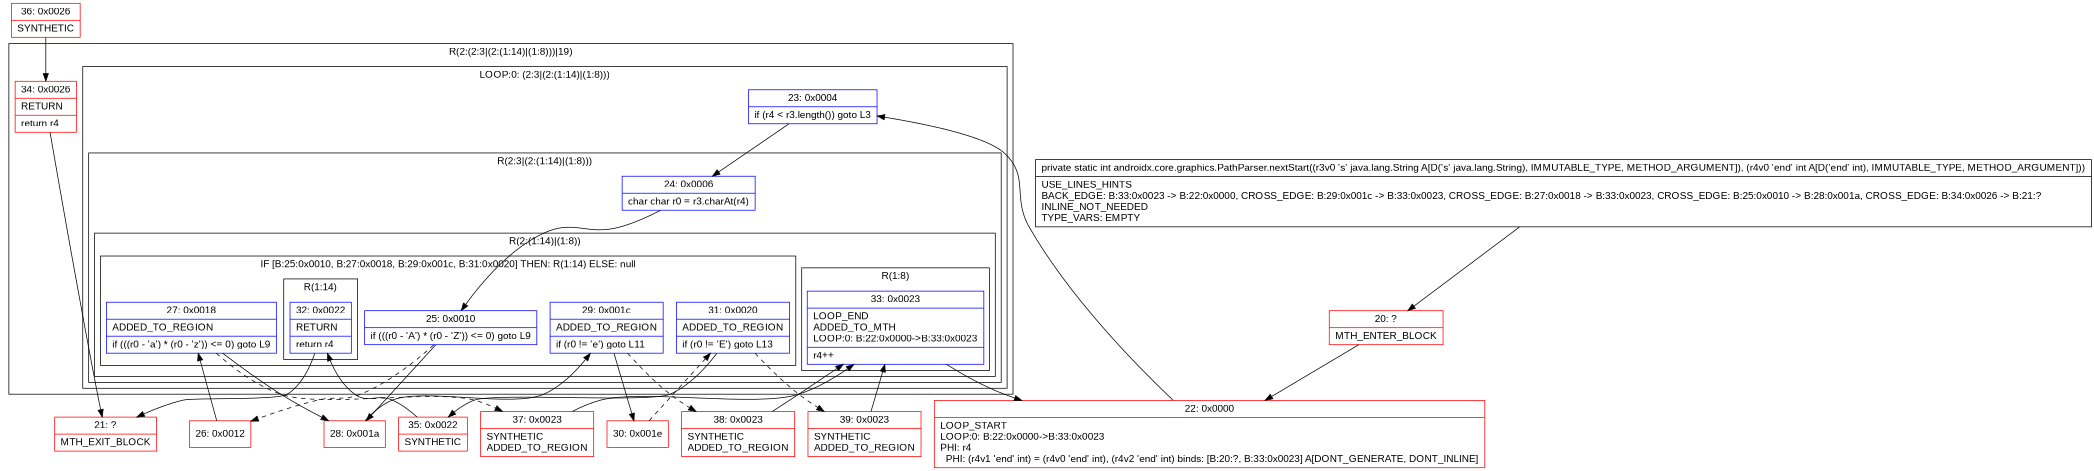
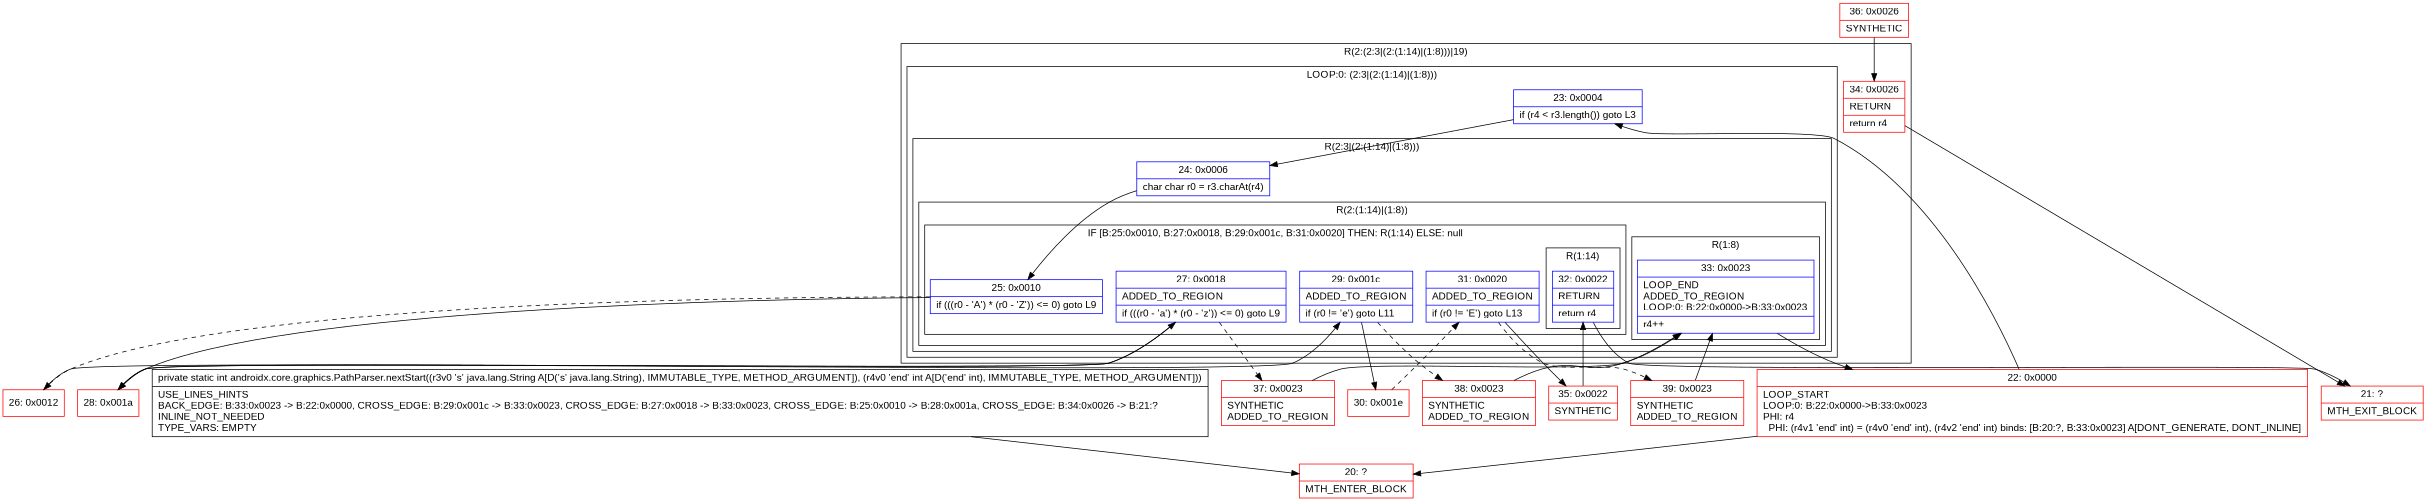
(855, 327) -> (1694, 296)
(1315, 371) -> (1589, 455)
